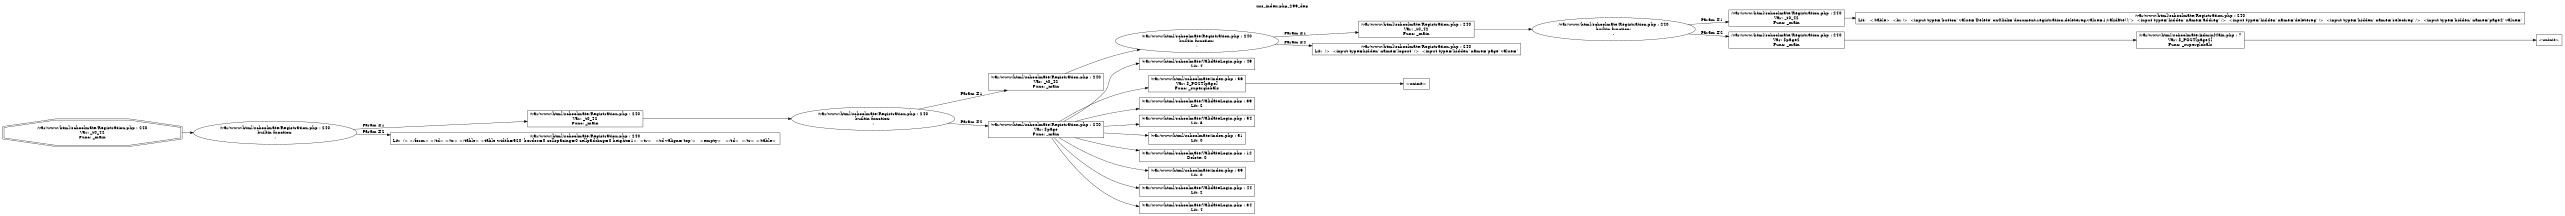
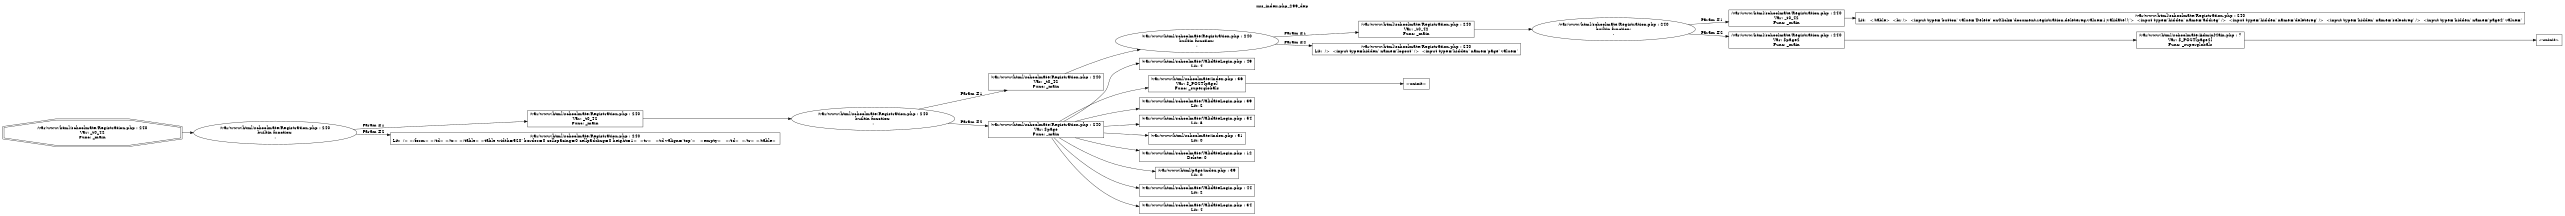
(1197, 173) -> (1197, 173)
